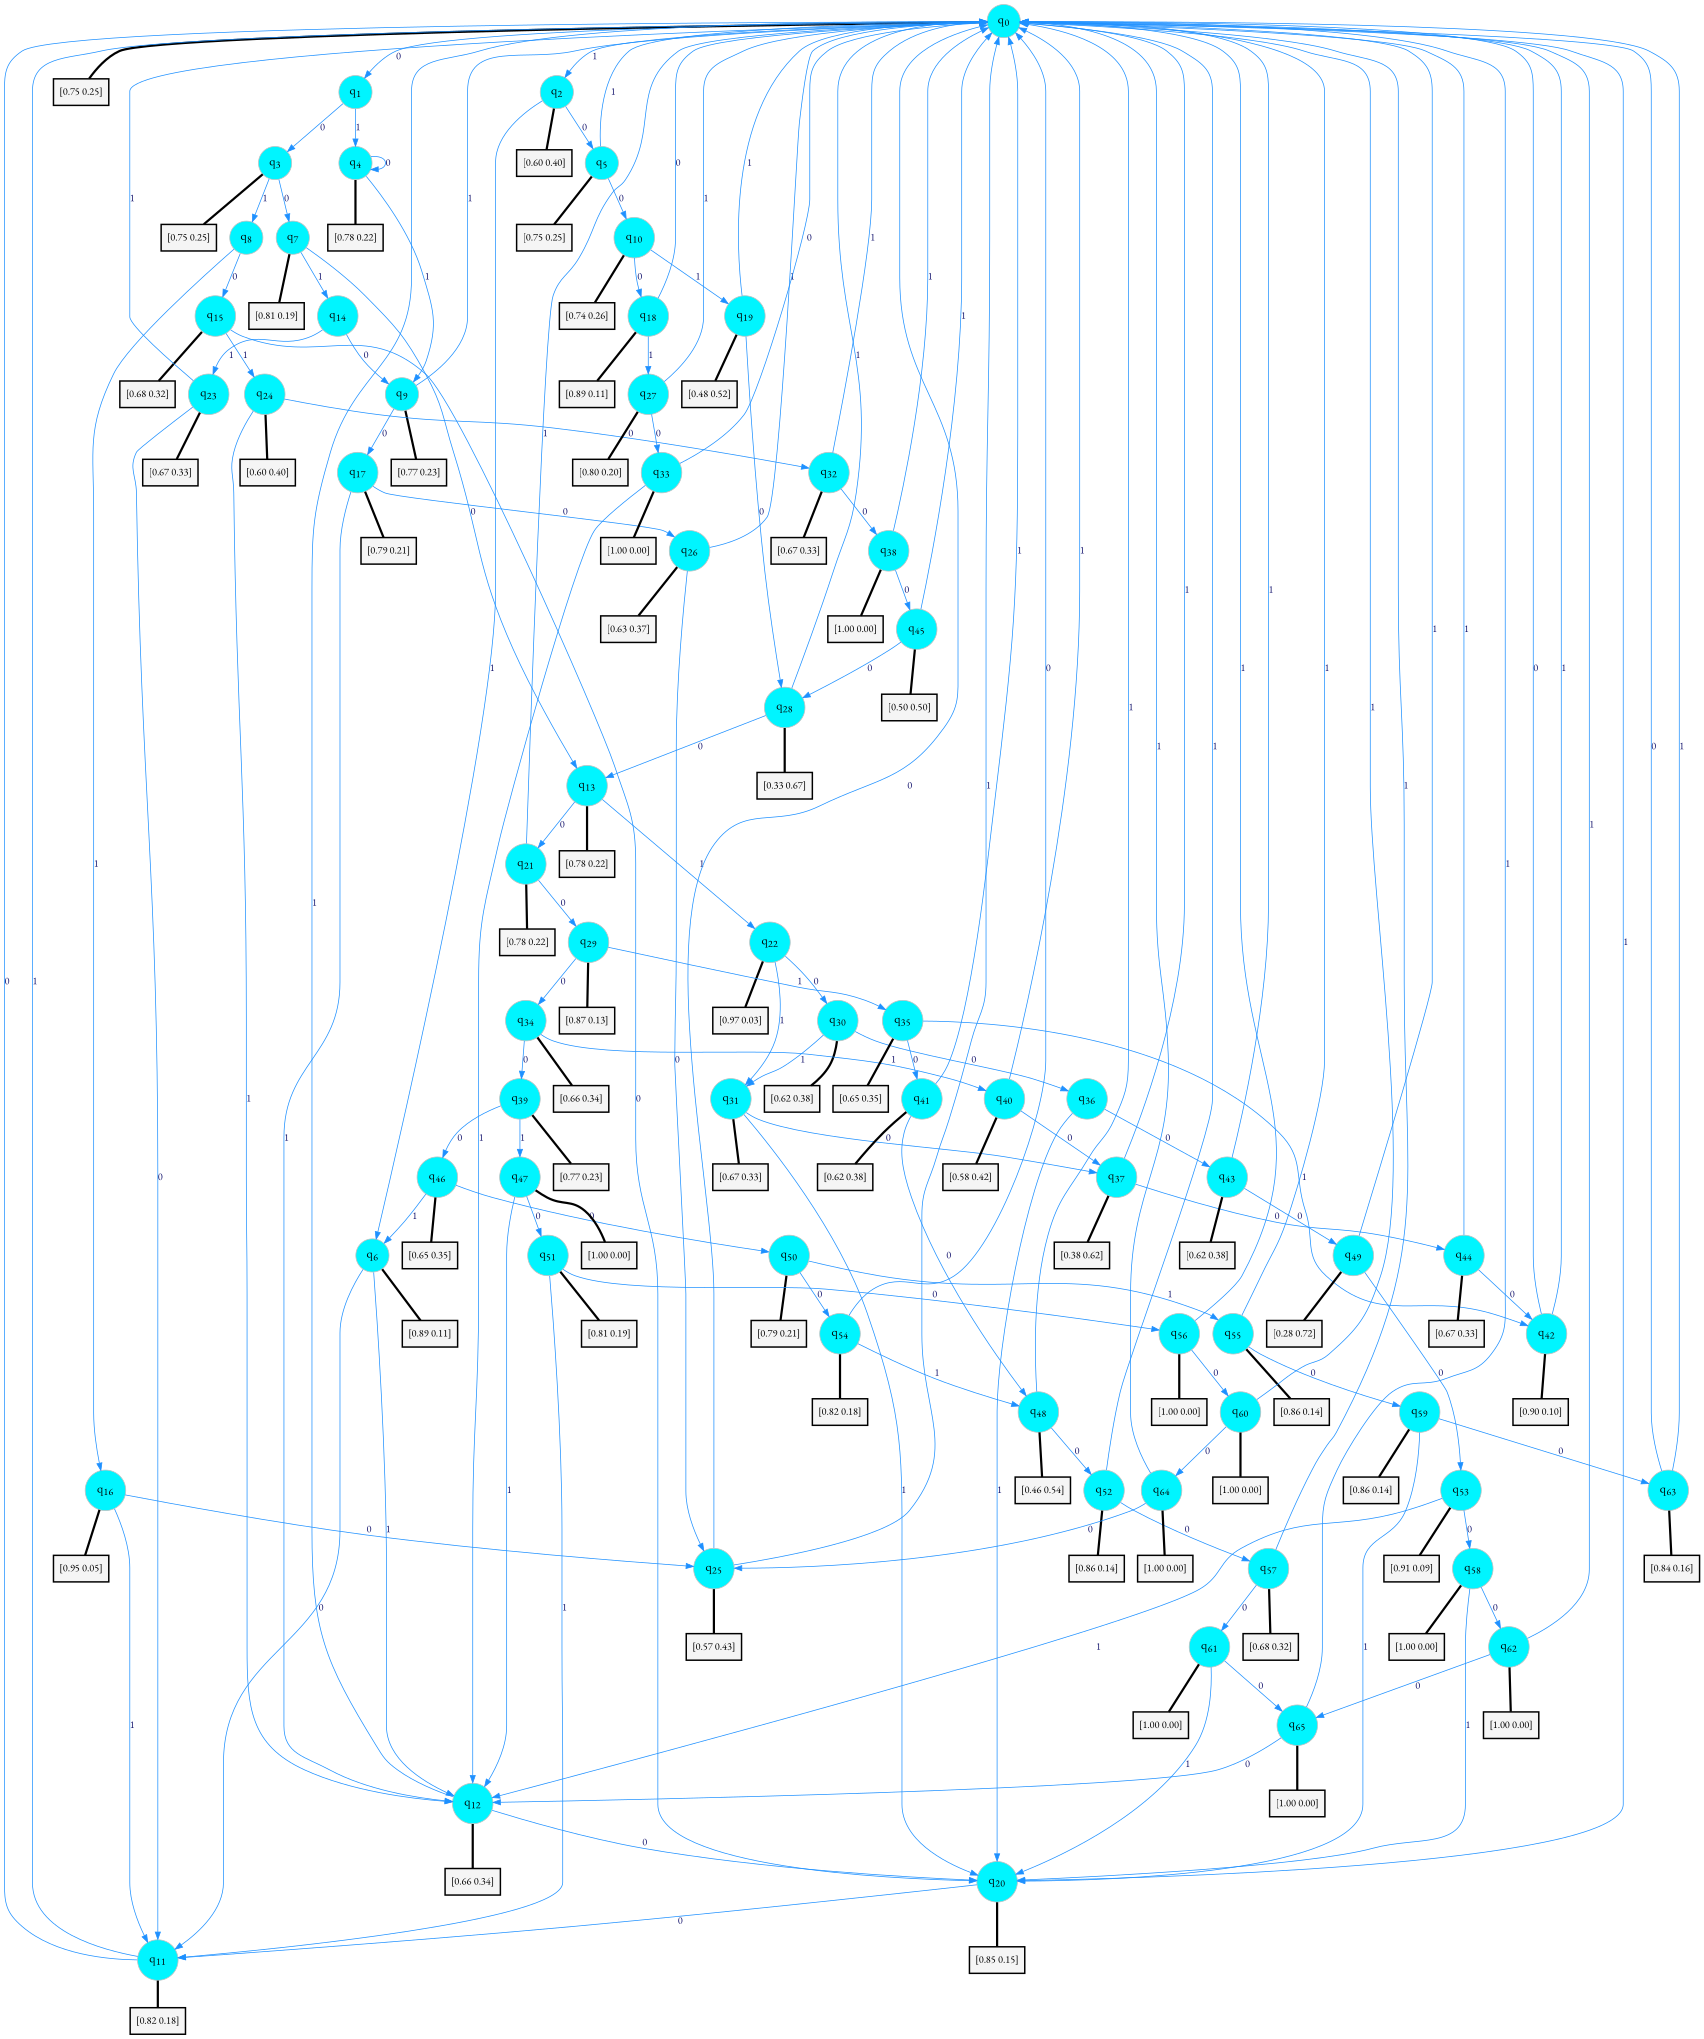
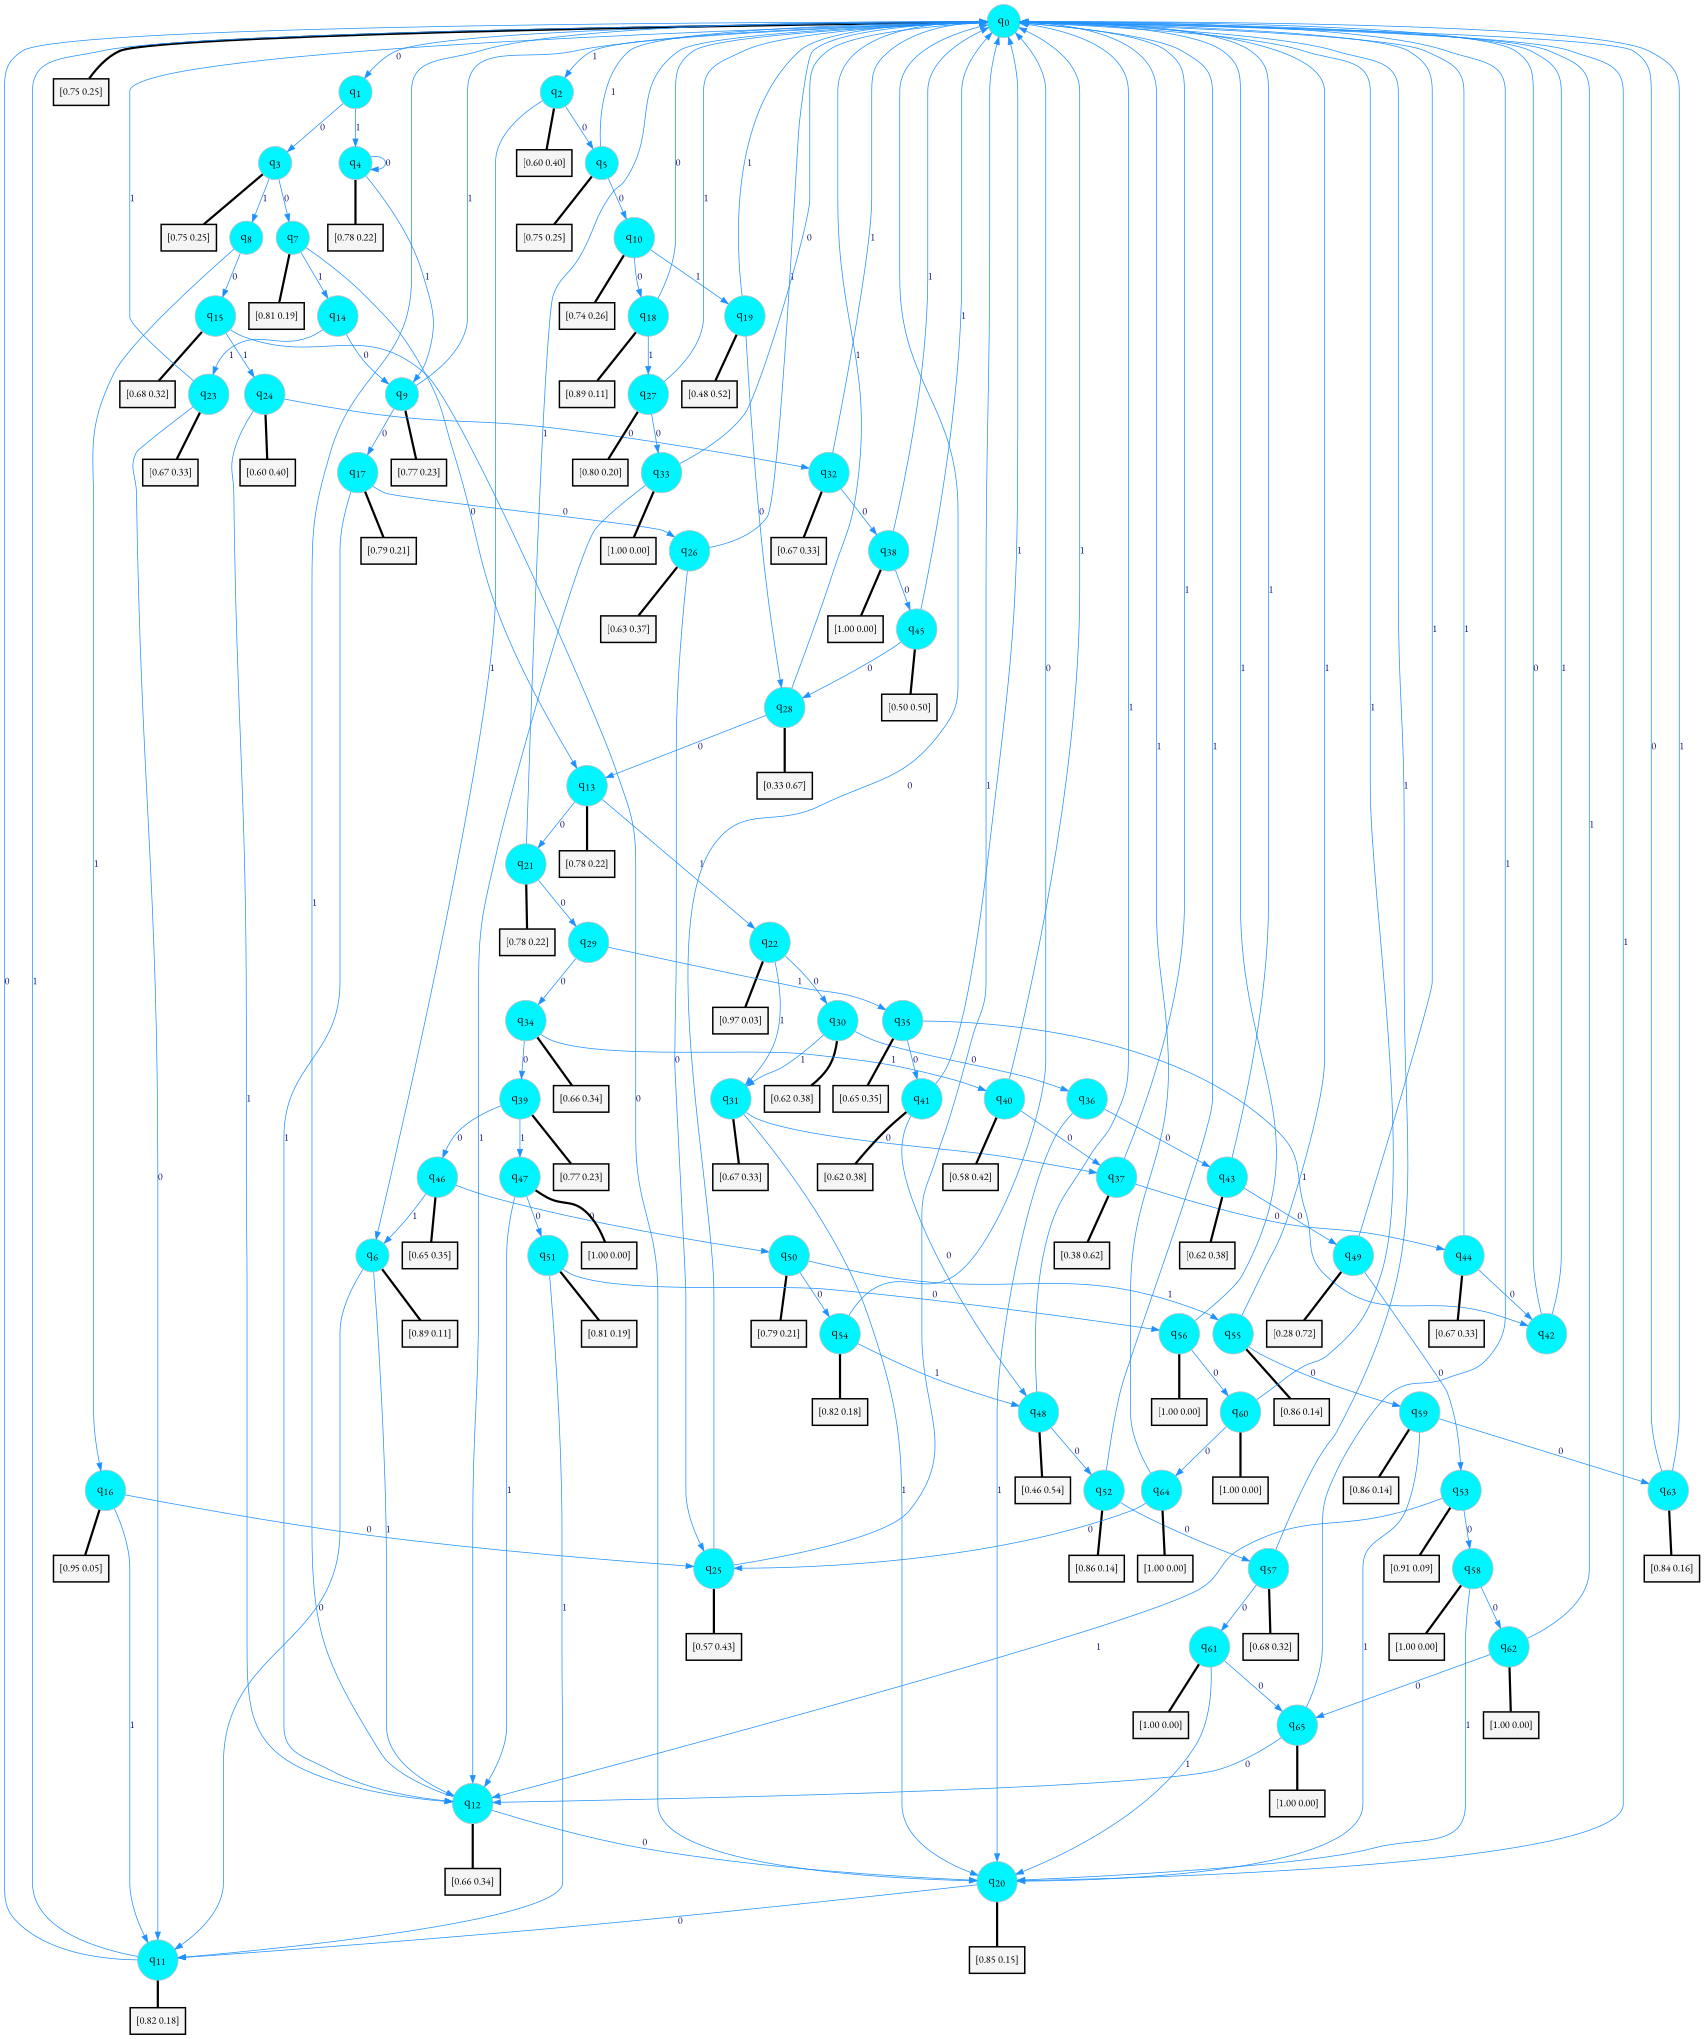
(587, 1021) -> none
(1541, 1412) -> none
